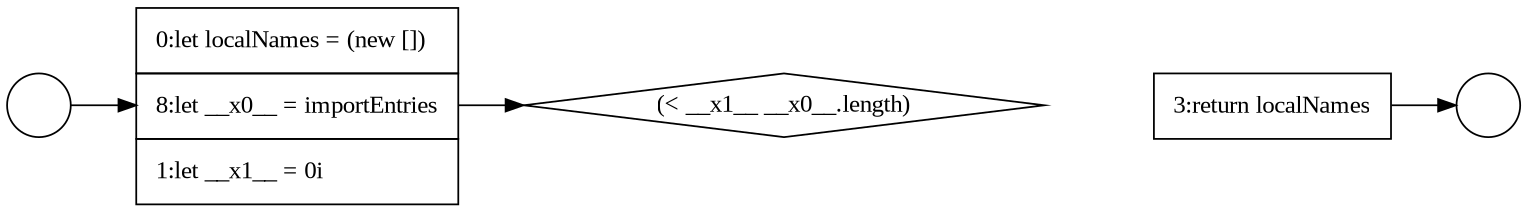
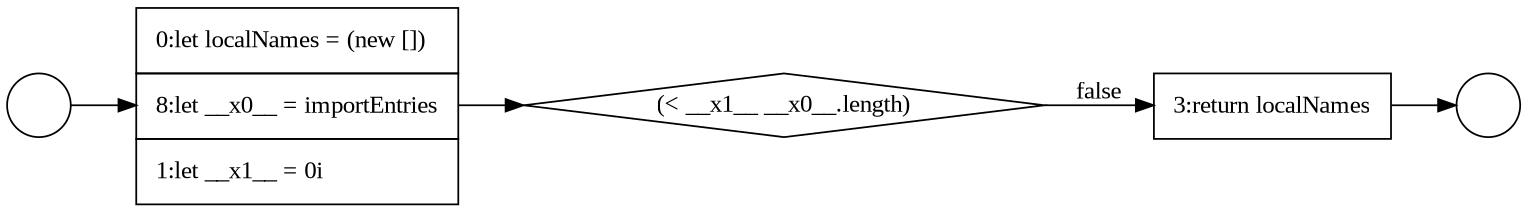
none -> (1090, 105)
